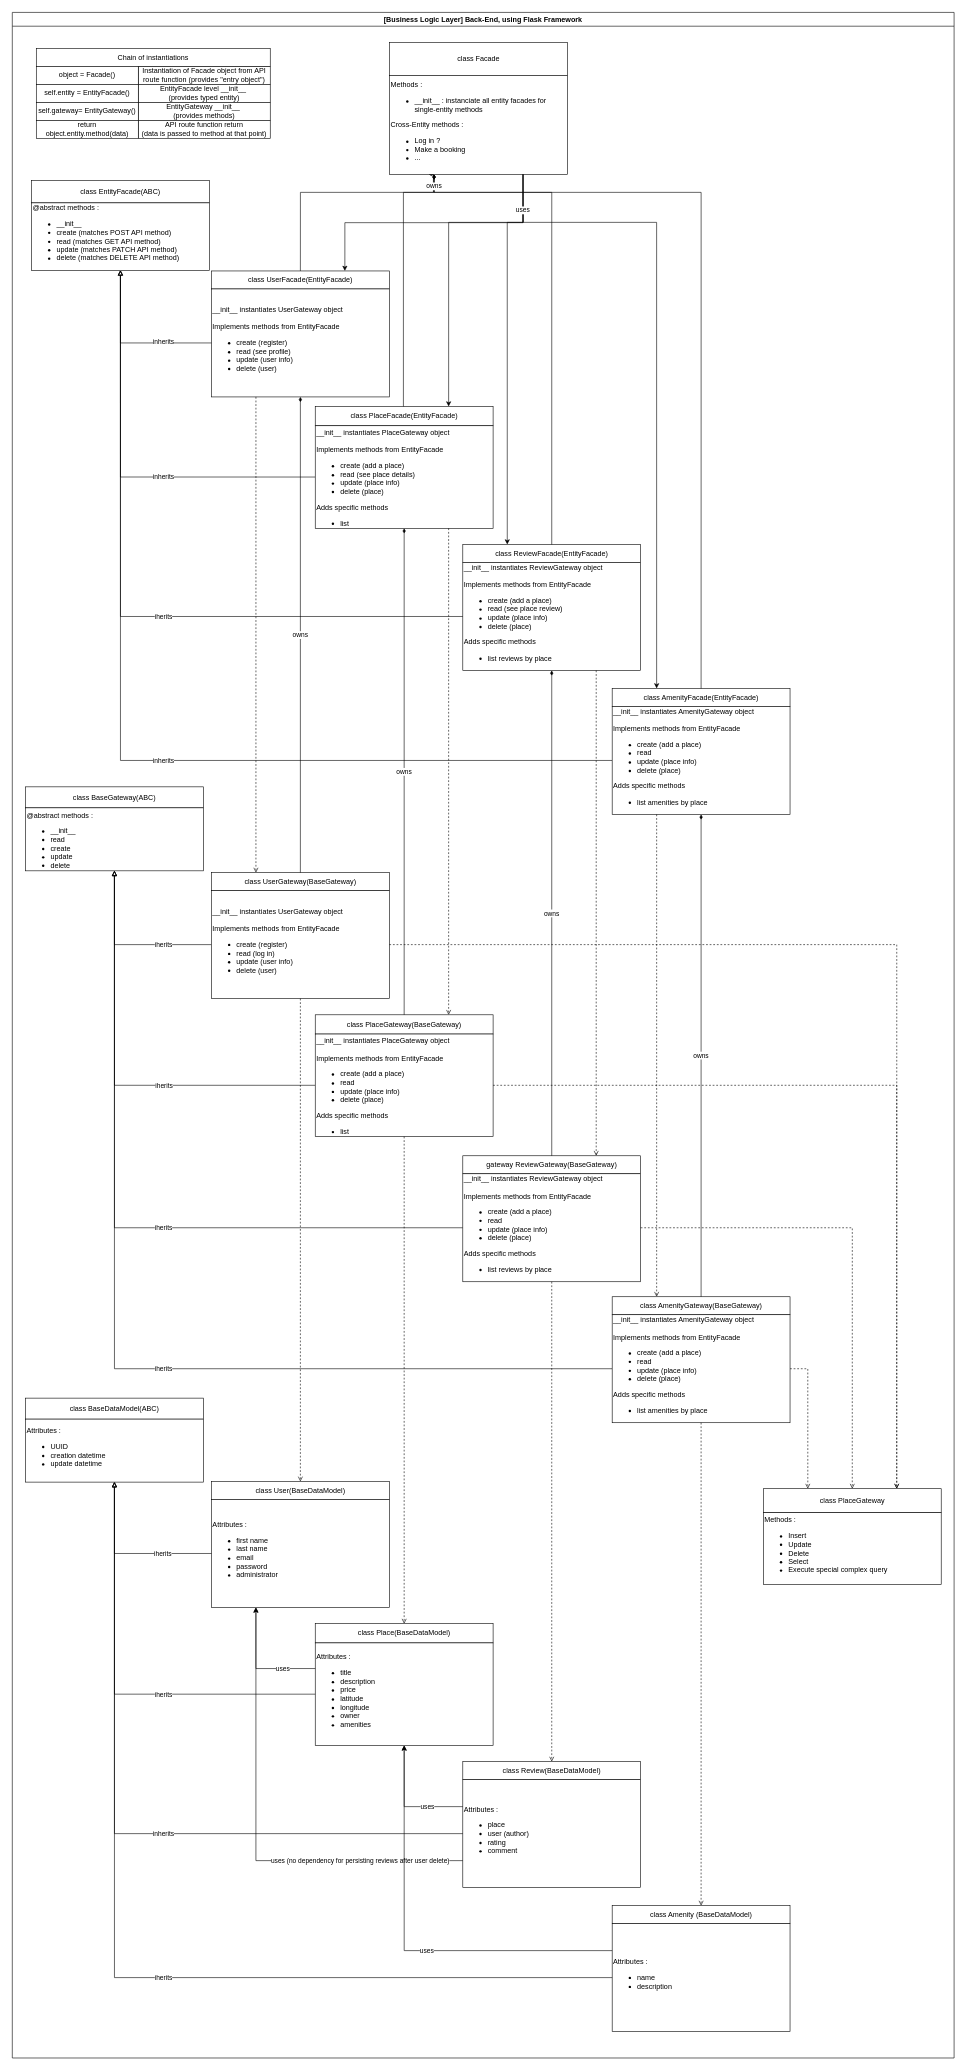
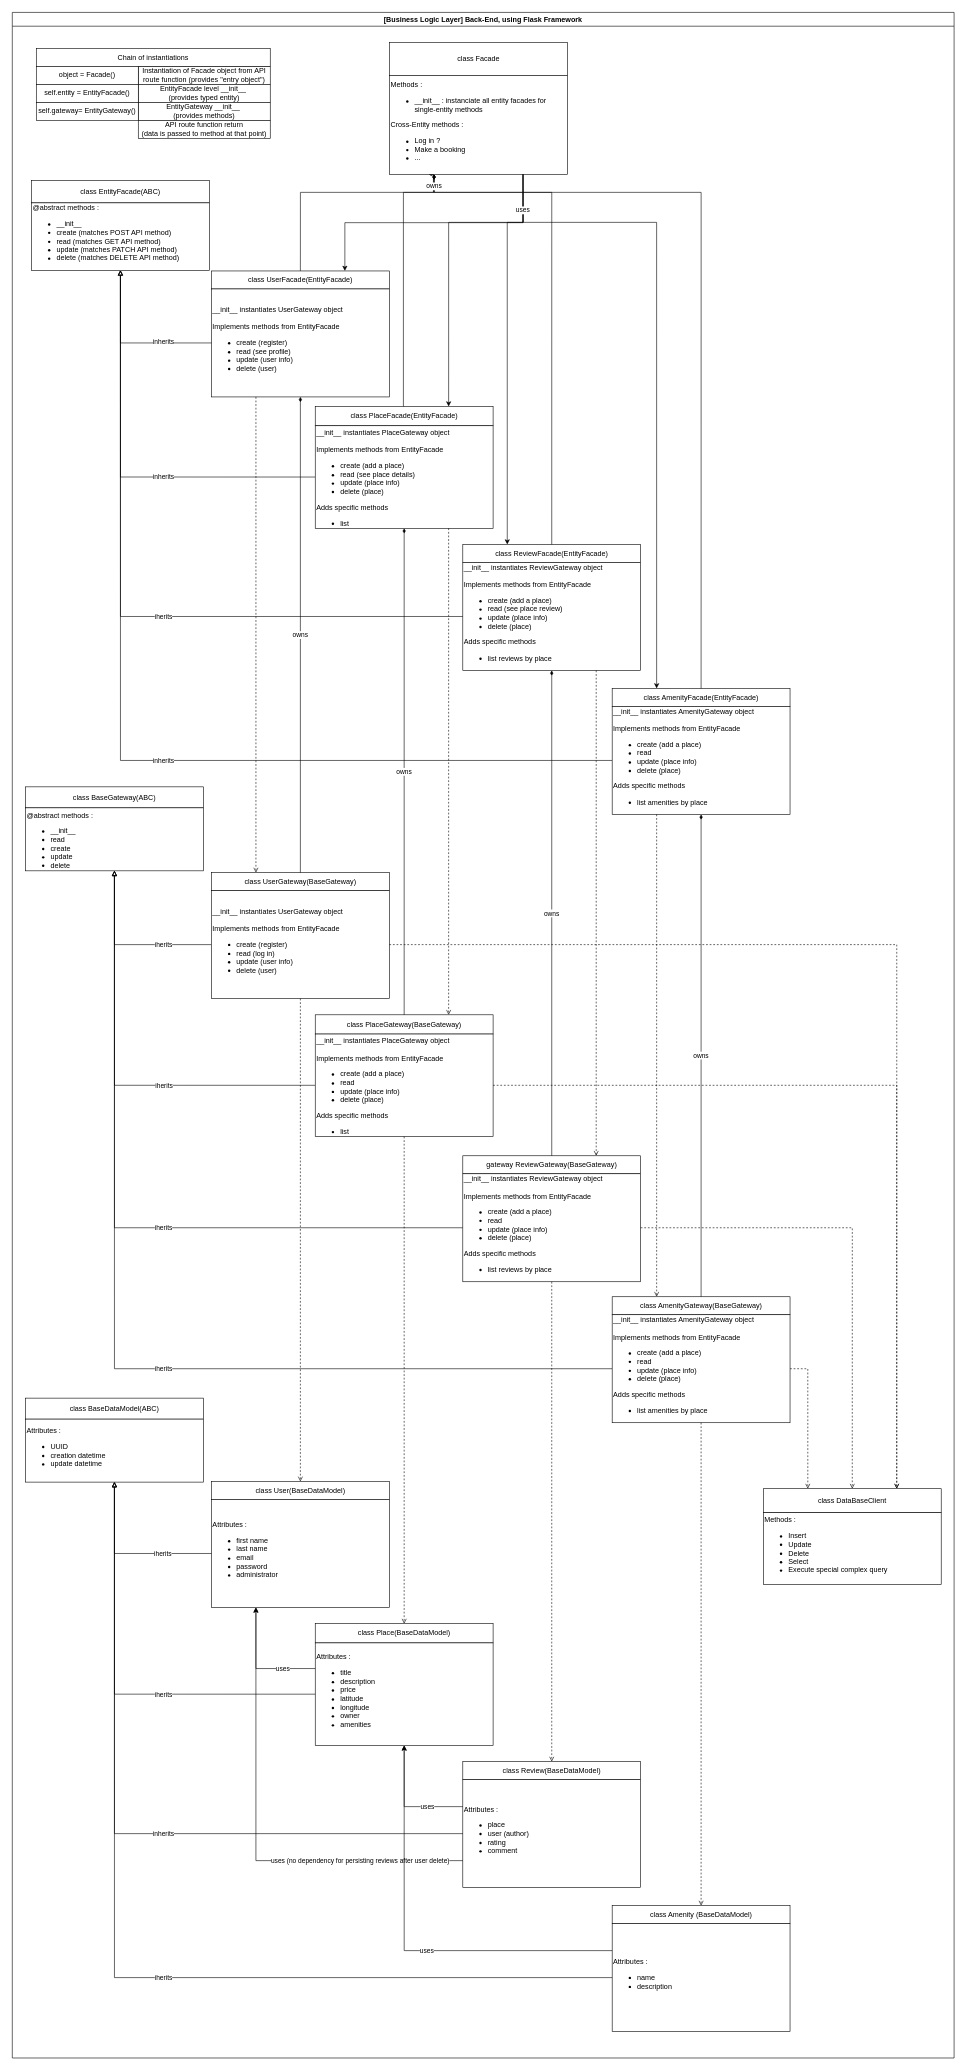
(87, 129) -> none
(853, 1501) -> (853, 1501)
